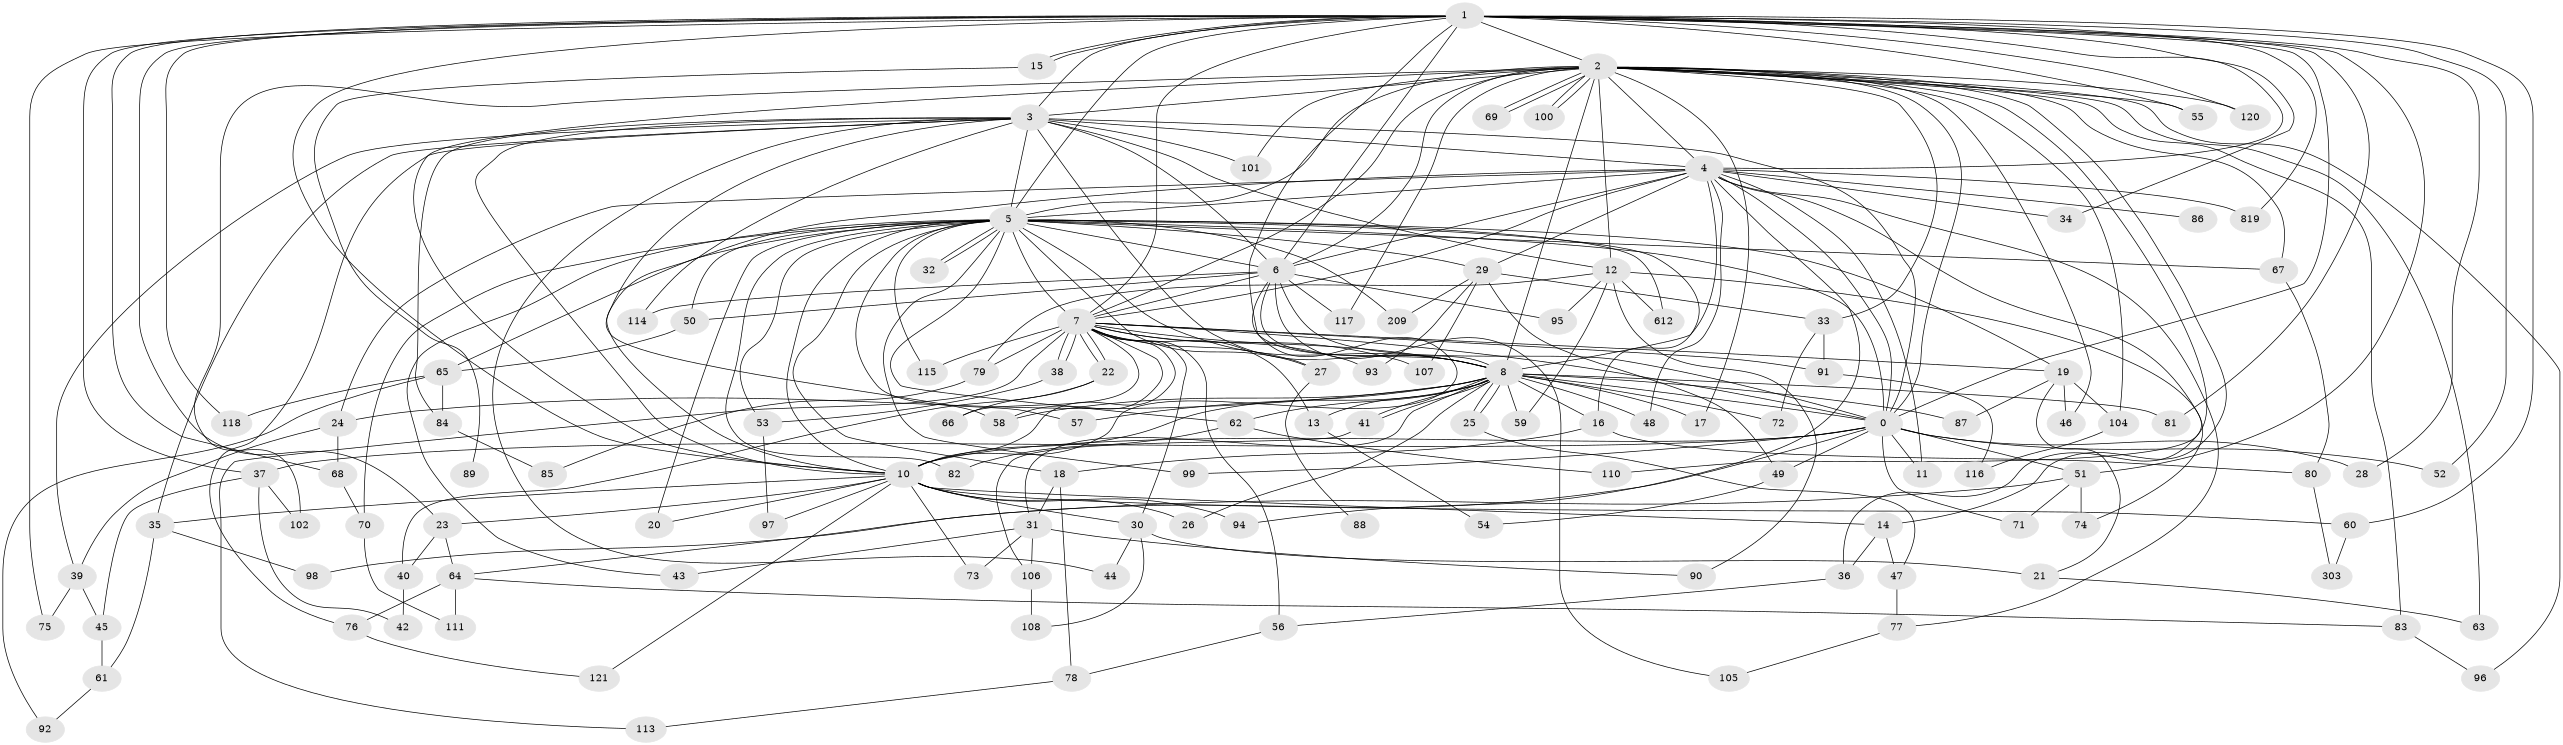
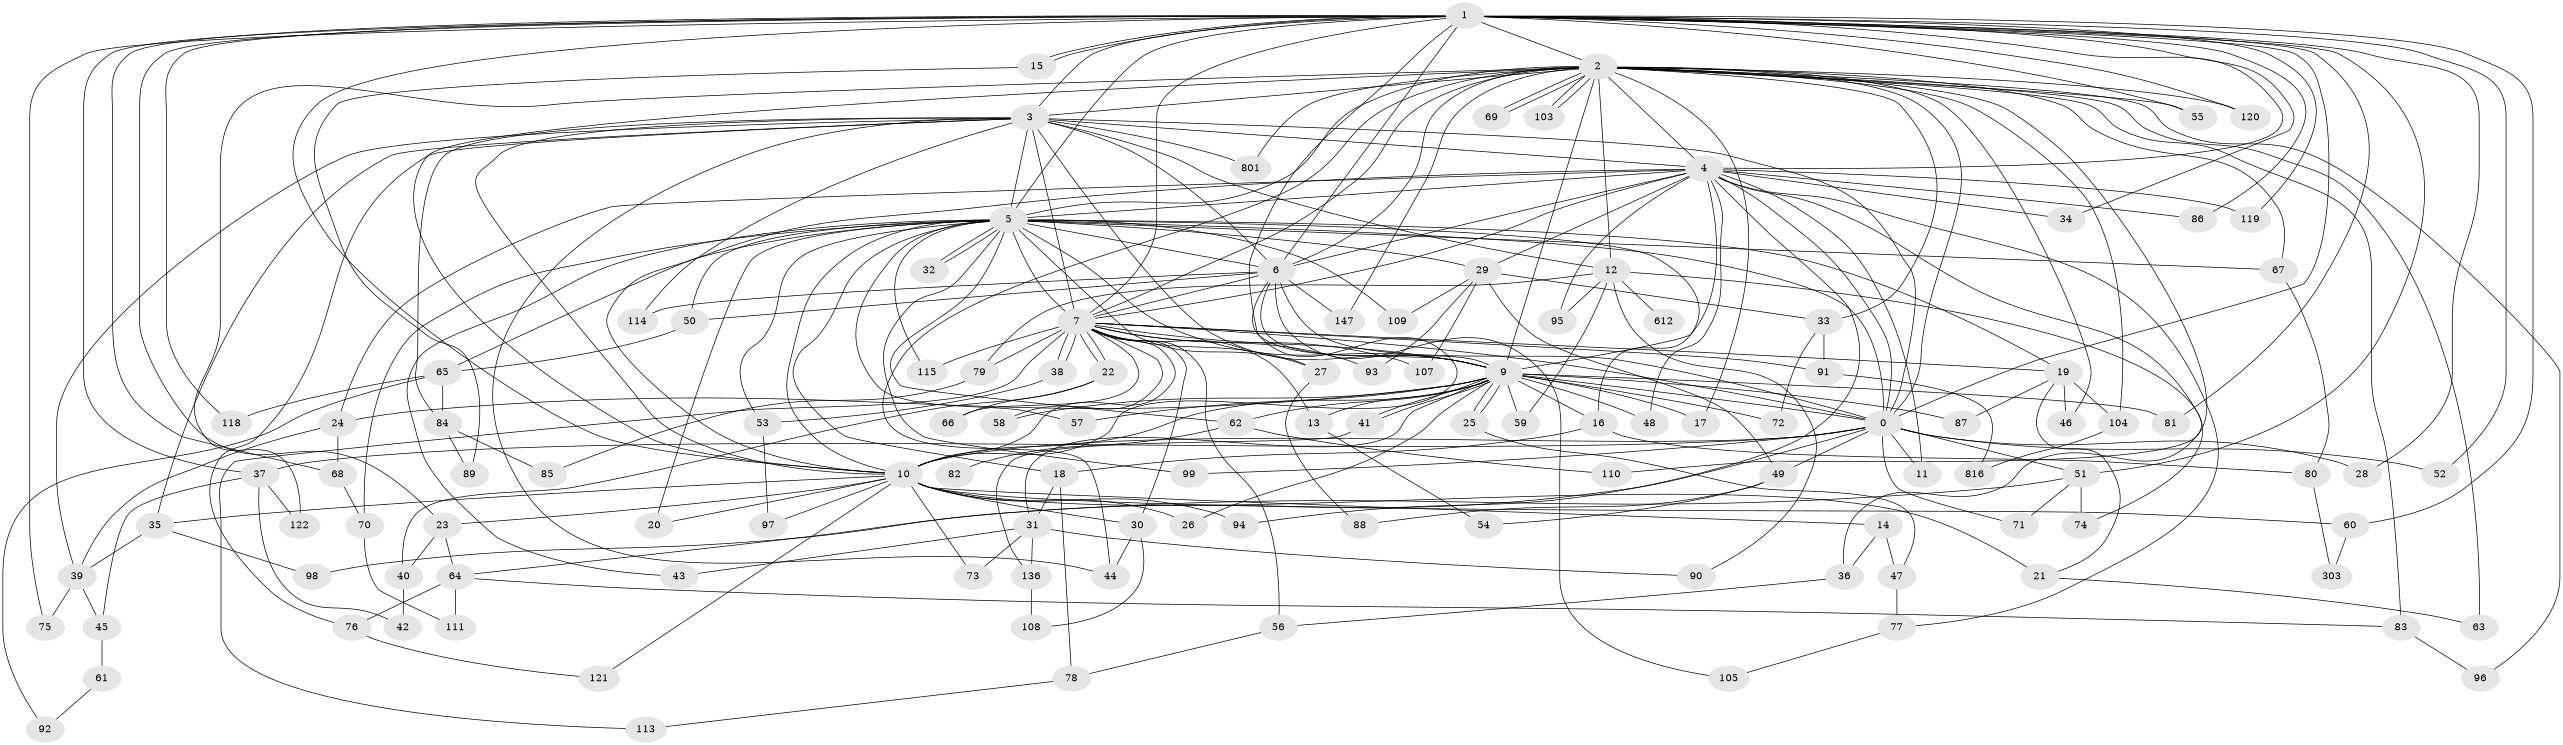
none -> (2151, 42)
(1544, 118) -> (1544, 118)
(1251, 169) -> (1251, 169)
(2139, 220) -> (1090, 260)
(2250, 220) -> (2250, 220)
(1363, 226) -> none
(636, 269) -> (1057, 237)
(1417, 296) -> (1616, 228)
(1344, 322) -> (1344, 322)
(1398, 322) -> (1398, 322)
(741, 340) -> none
(1504, 373) -> (1504, 373)
none -> (454, 446)
(1975, 475) -> (1975, 475)
none -> (1572, 507)
(300, 526) -> (300, 526)
(1586, 561) -> (1506, 497)
(1031, 577) -> (1031, 577)
(140, 605) -> (120, 549)
